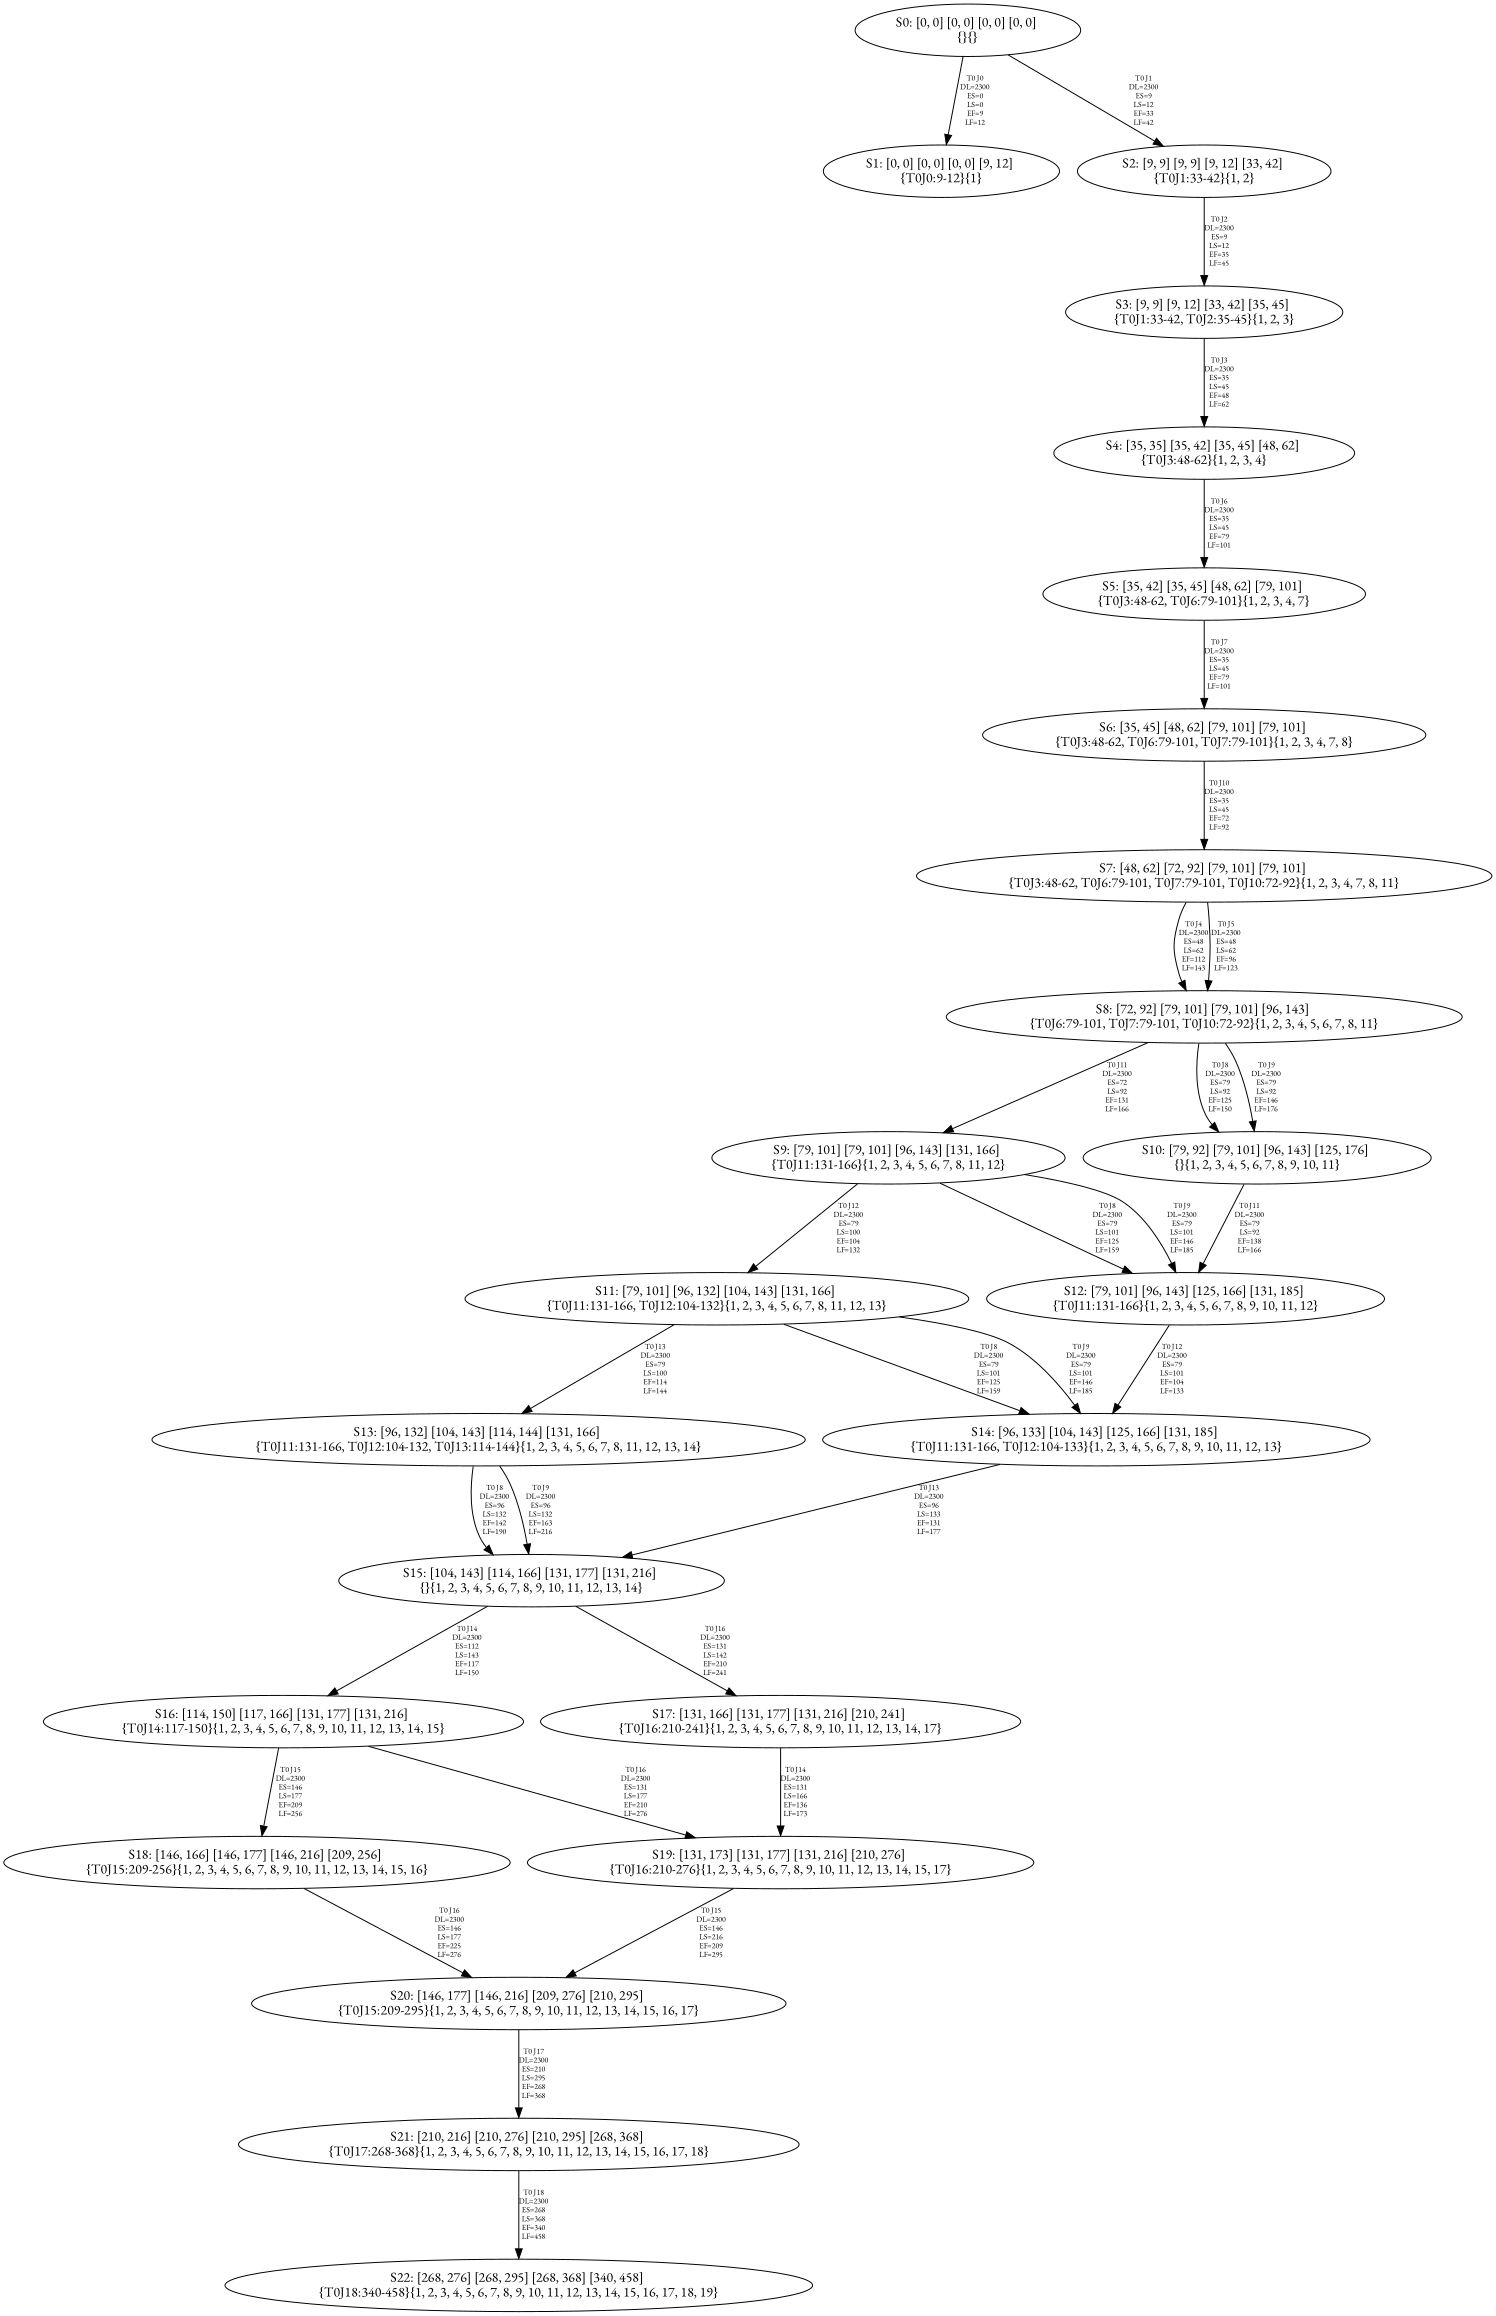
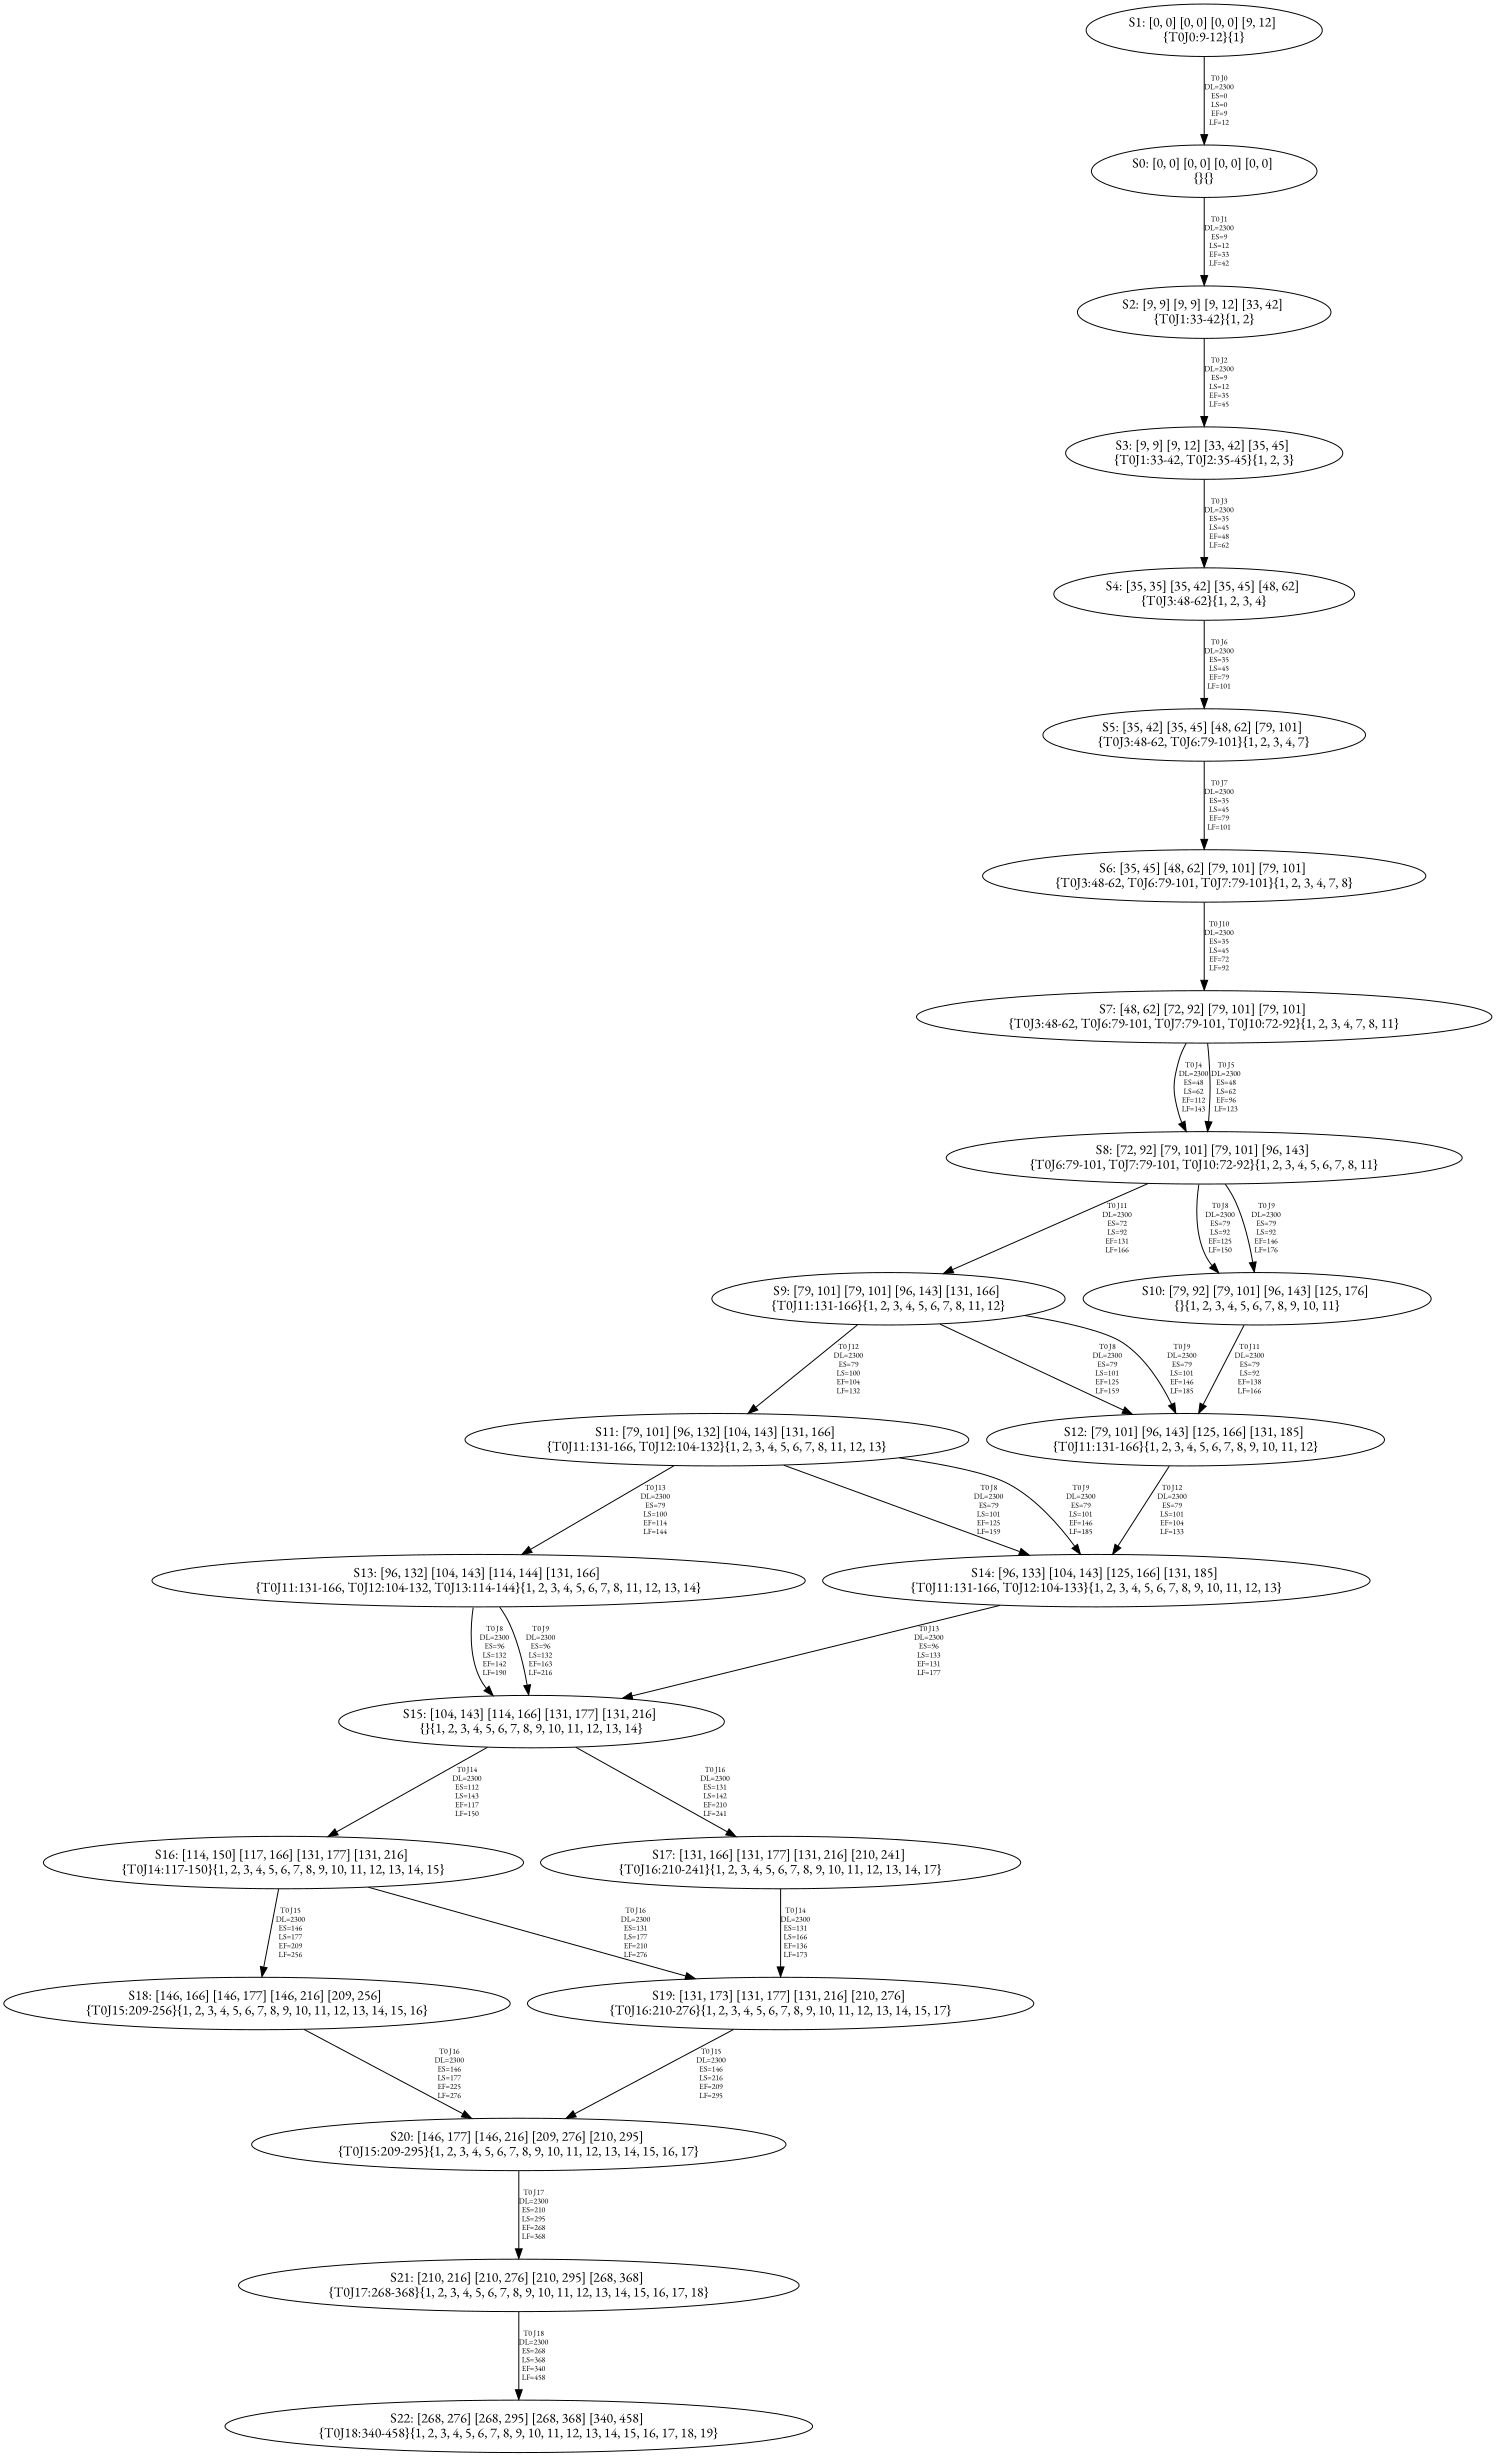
(956, 96) -> (1204, 96)
